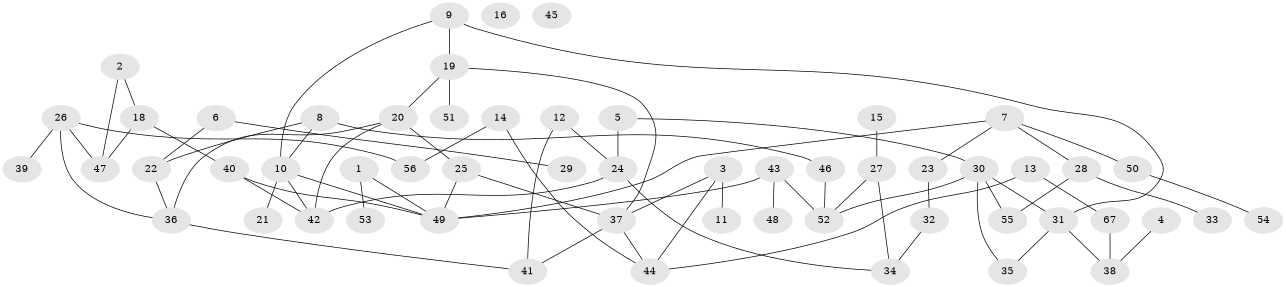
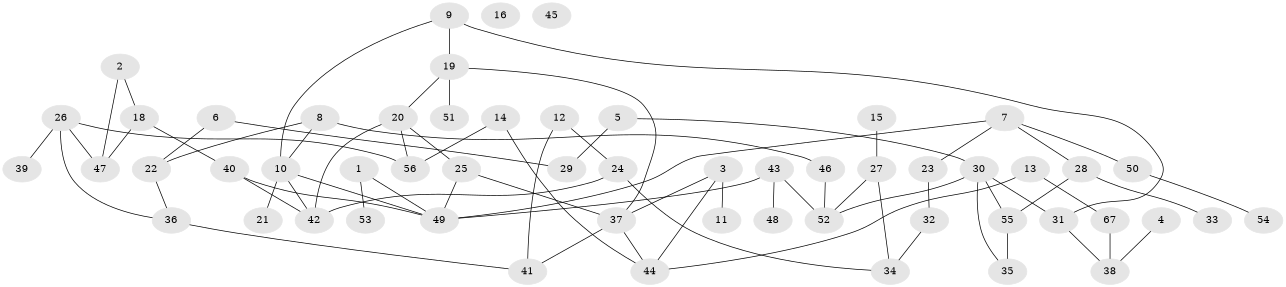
(278, 134) -> (404, 141)
(618, 144) -> (594, 142)
(1033, 246) -> (1008, 246)
